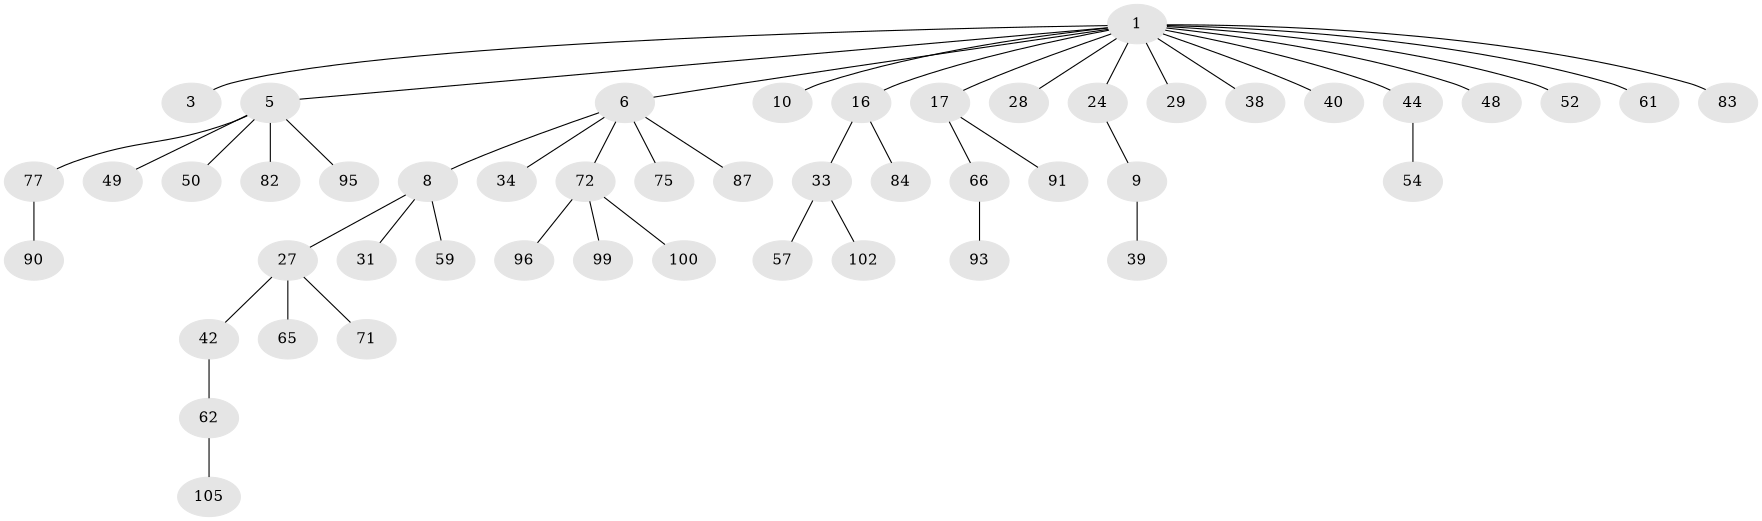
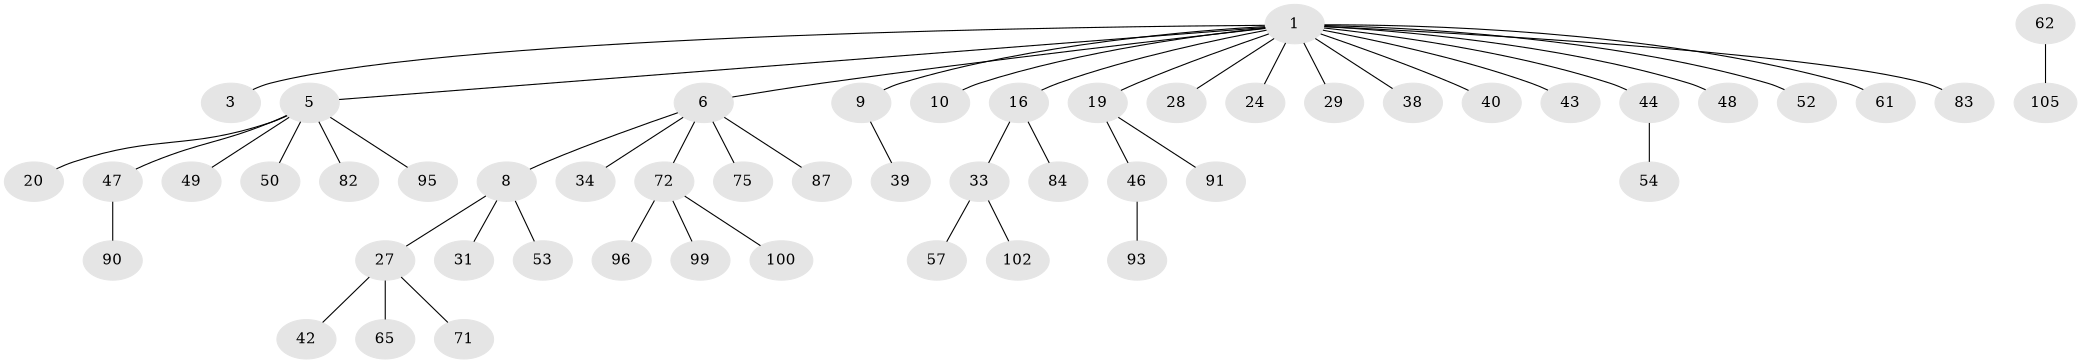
(940, 103) -> (1098, 103)
none -> (1571, 103)
(1117, 142) -> (1072, 46)
(34, 182) -> (113, 182)
none -> (34, 182)
(980, 182) -> (1137, 182)
(445, 260) -> (543, 260)
(209, 379) -> none
